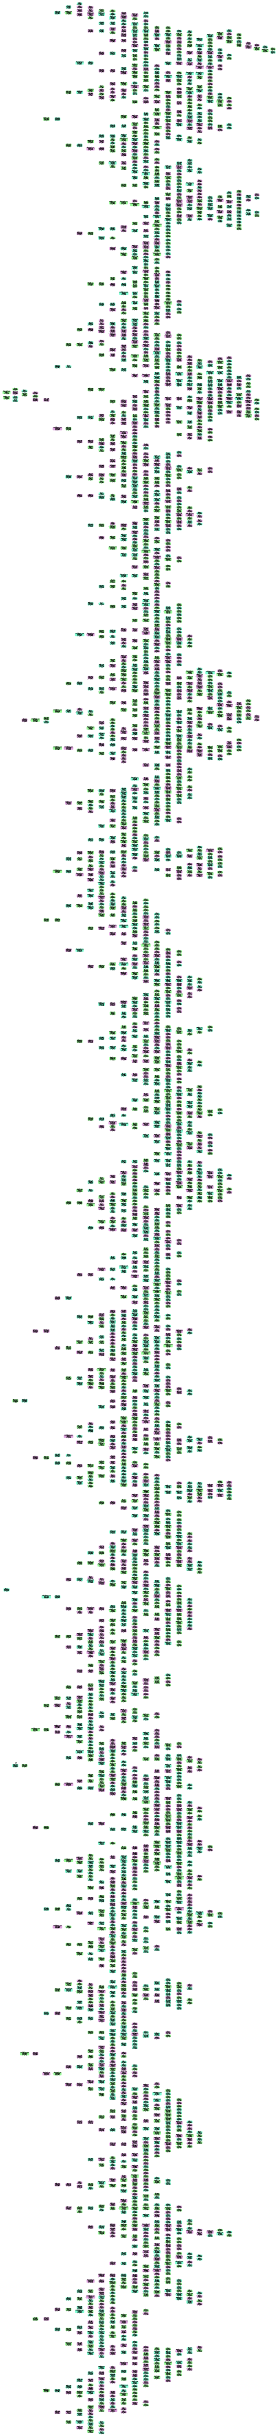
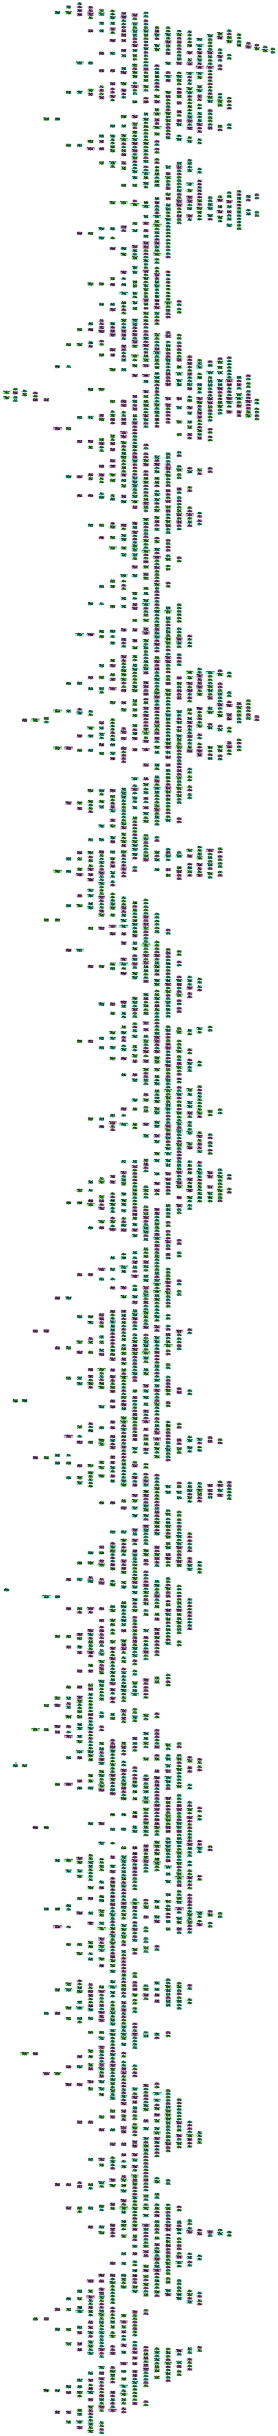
(102, 1319) -> (102, 1319)
(135, 1861) -> (135, 1861)
